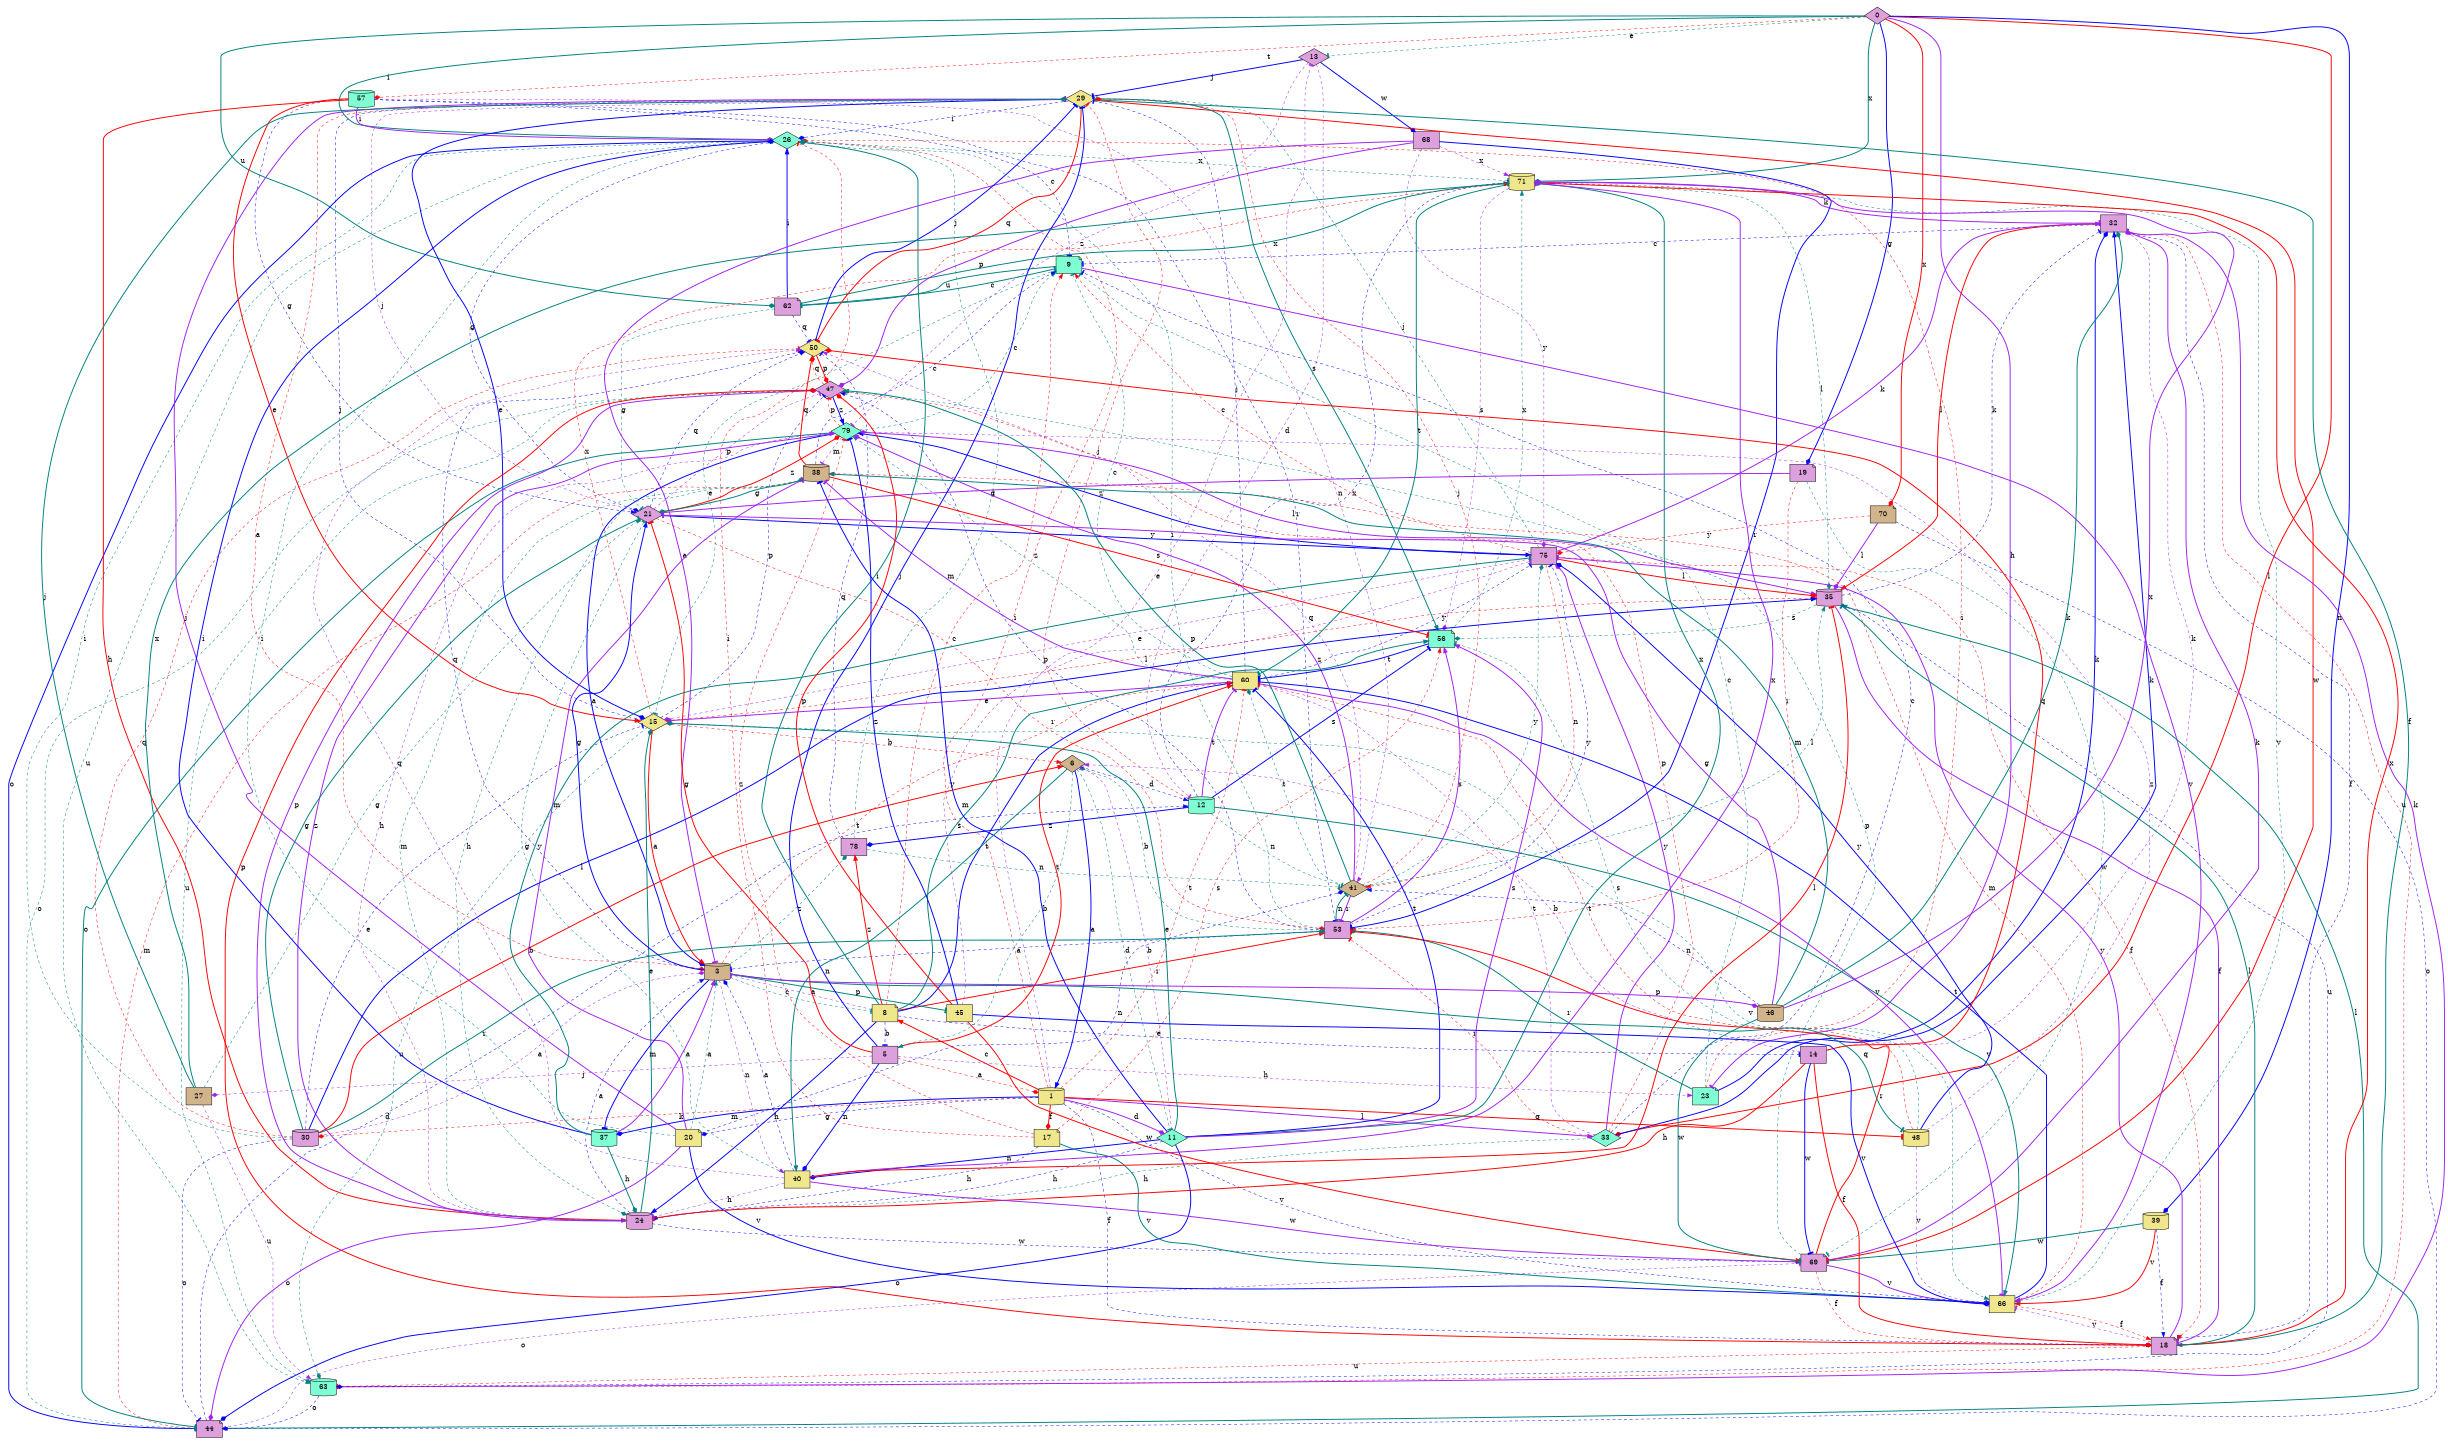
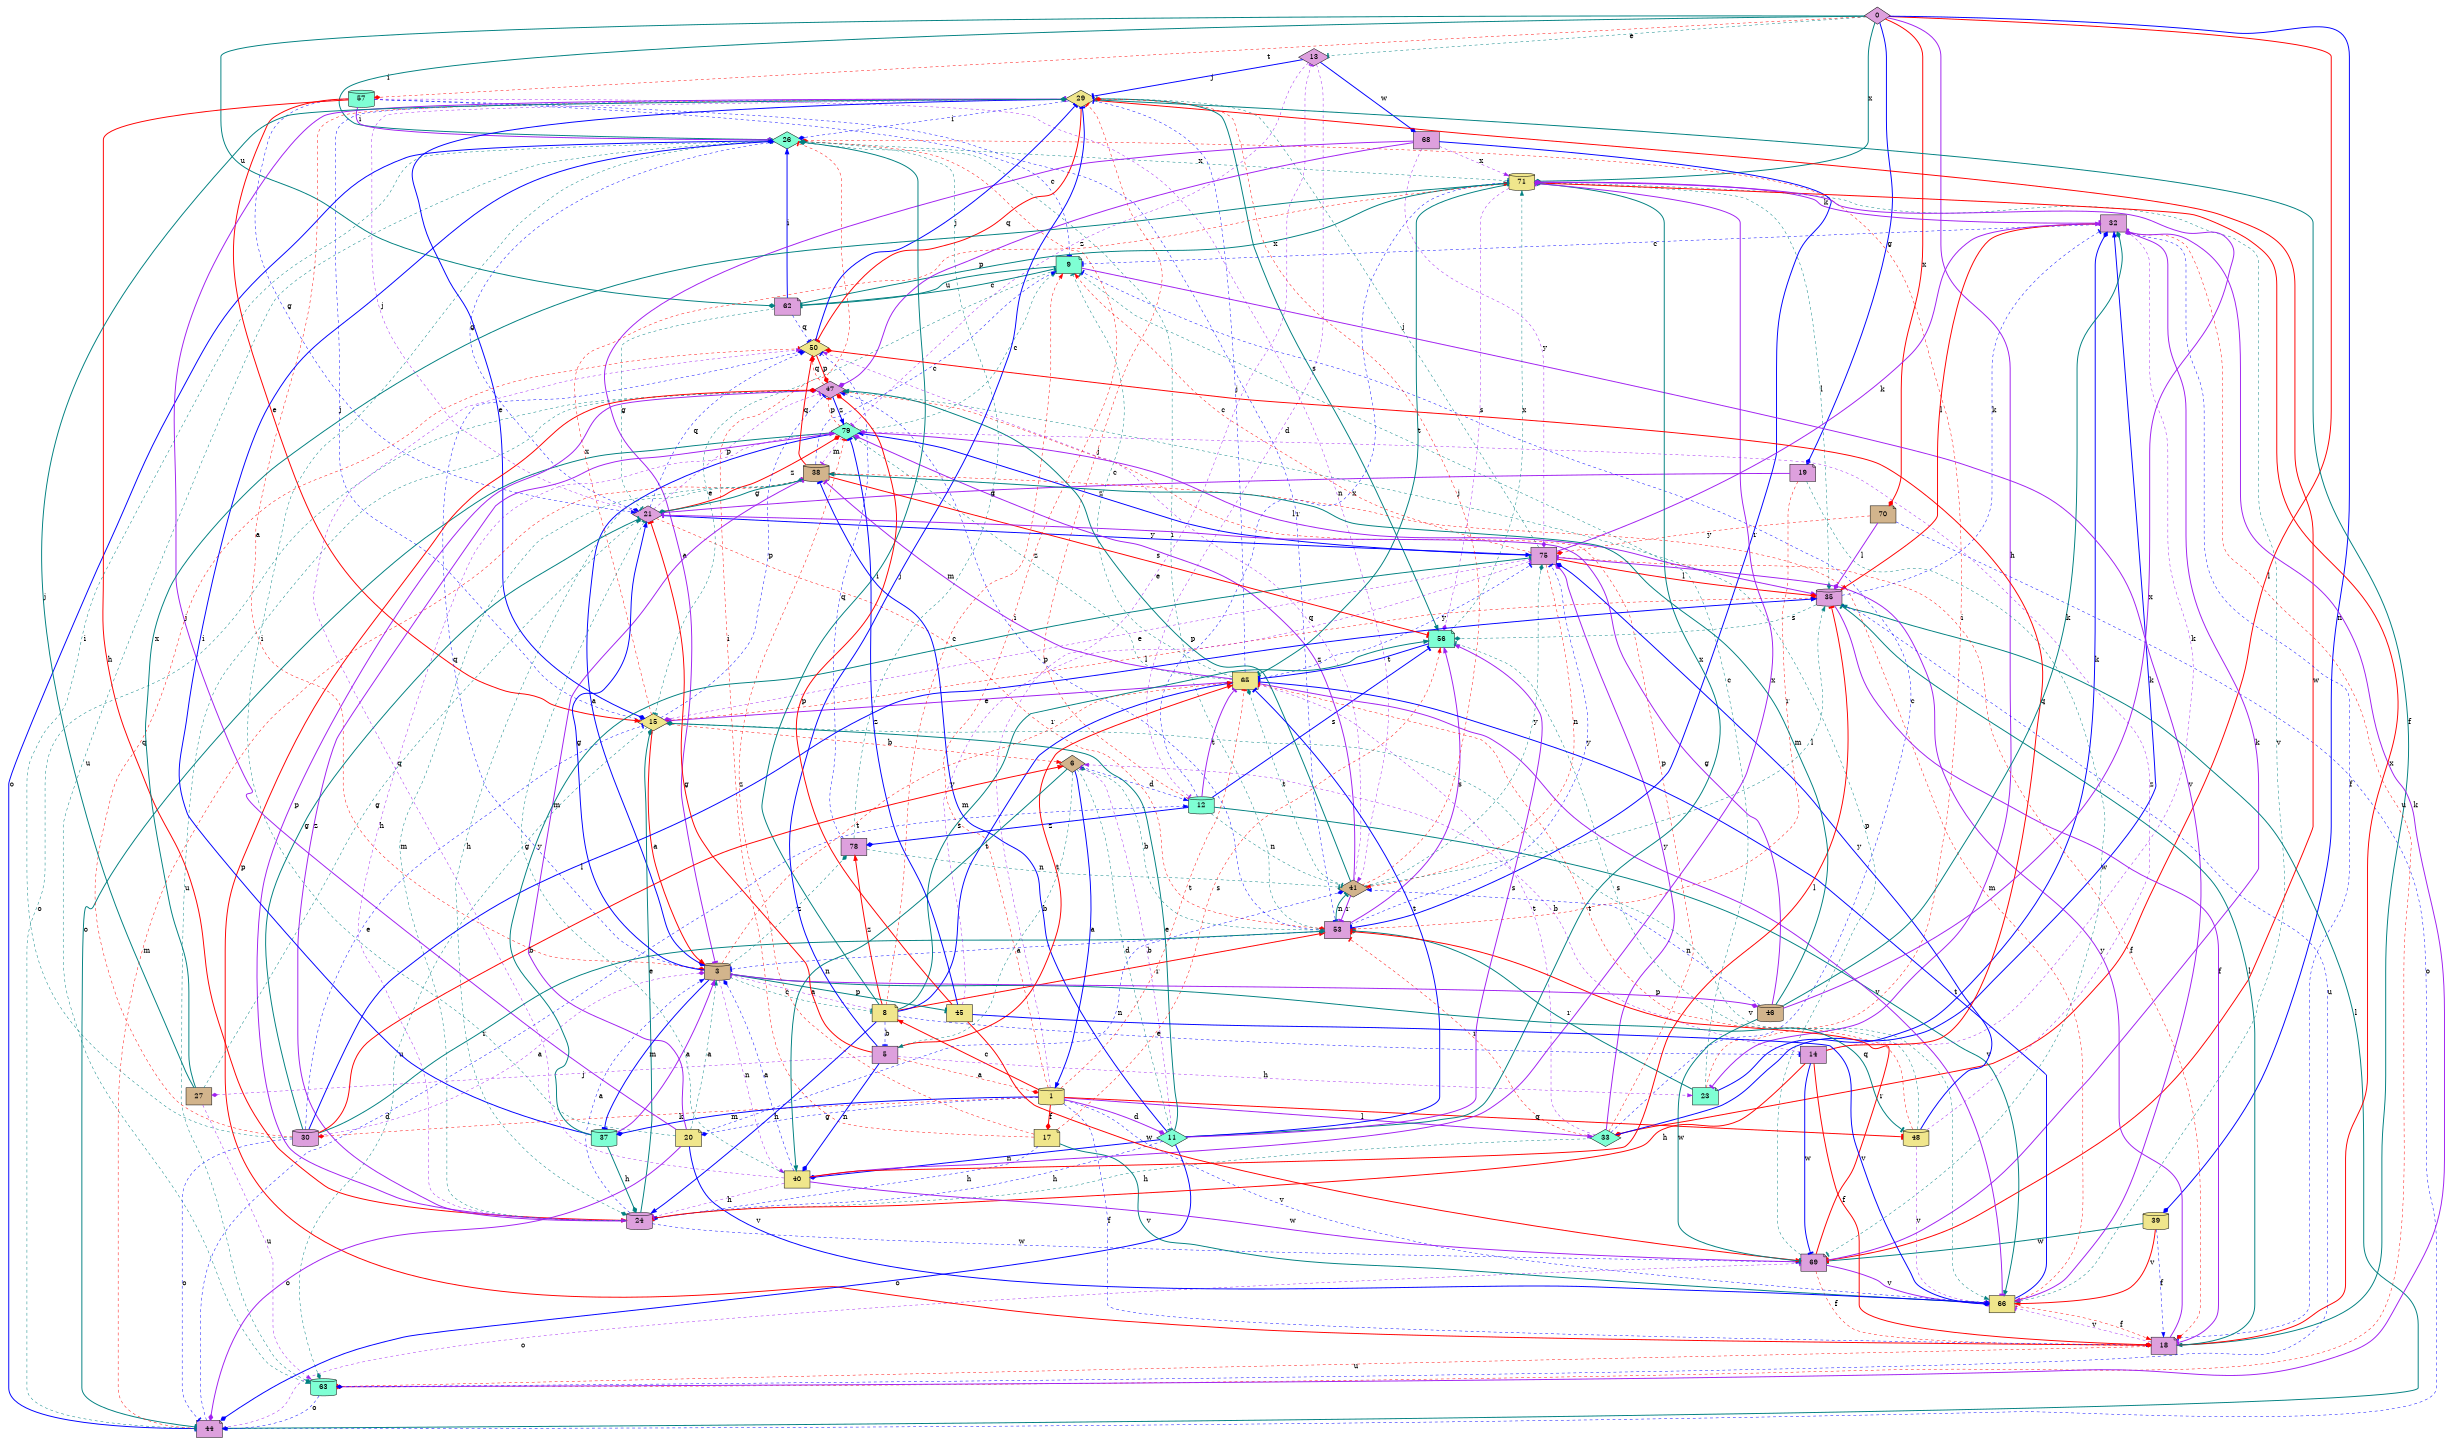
(1245, 681) -> (1245, 681)
